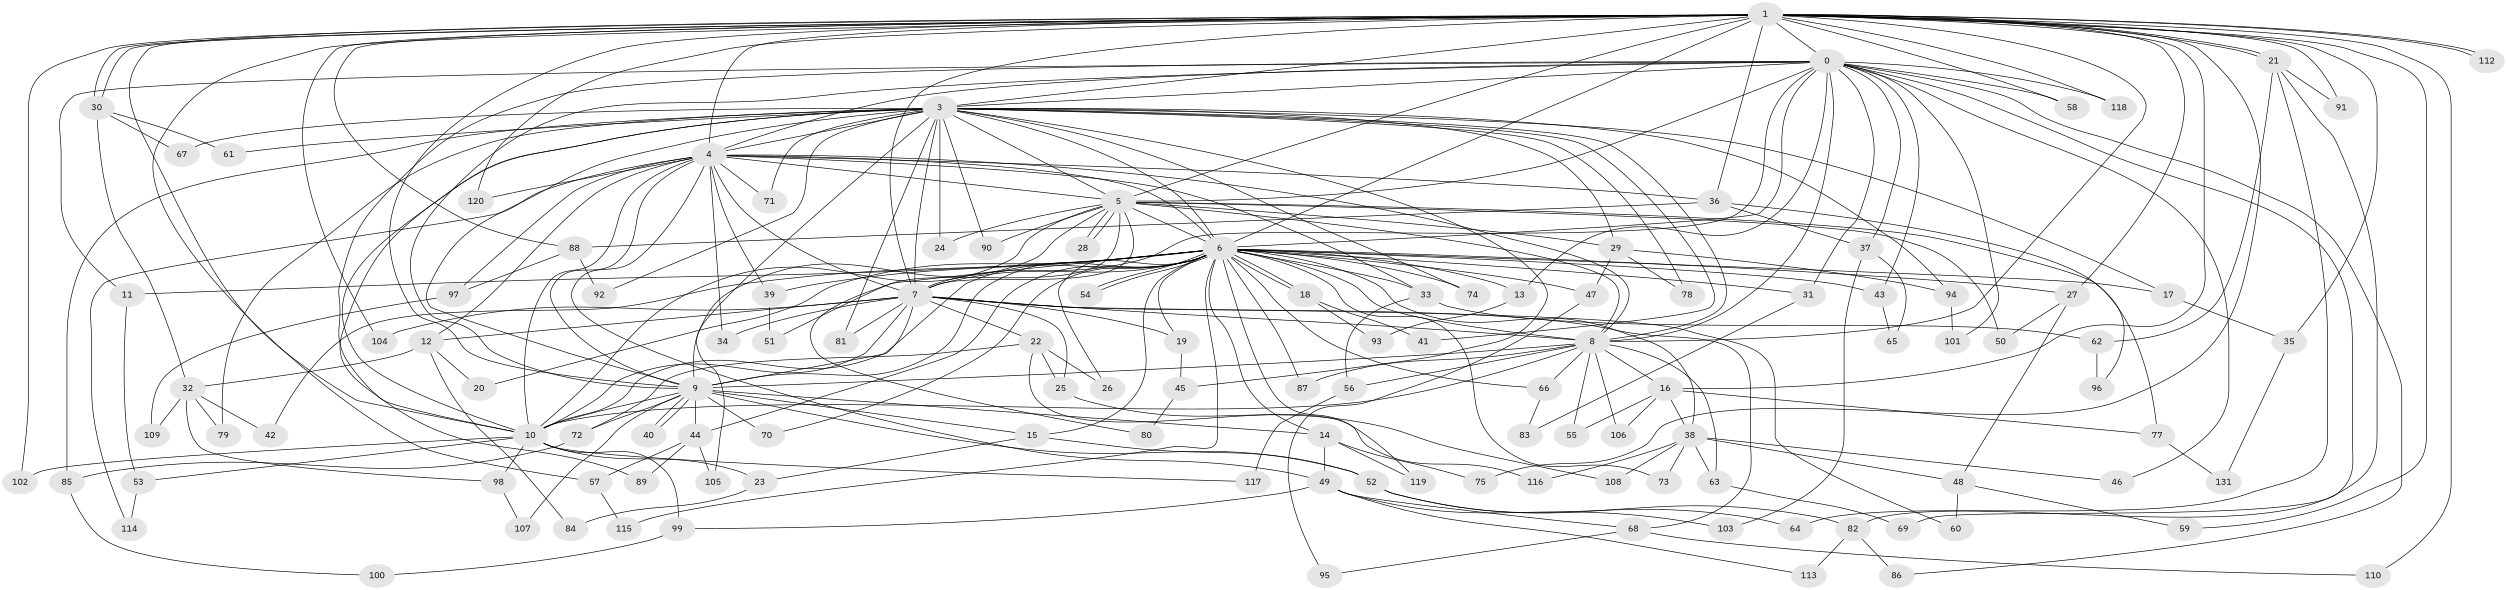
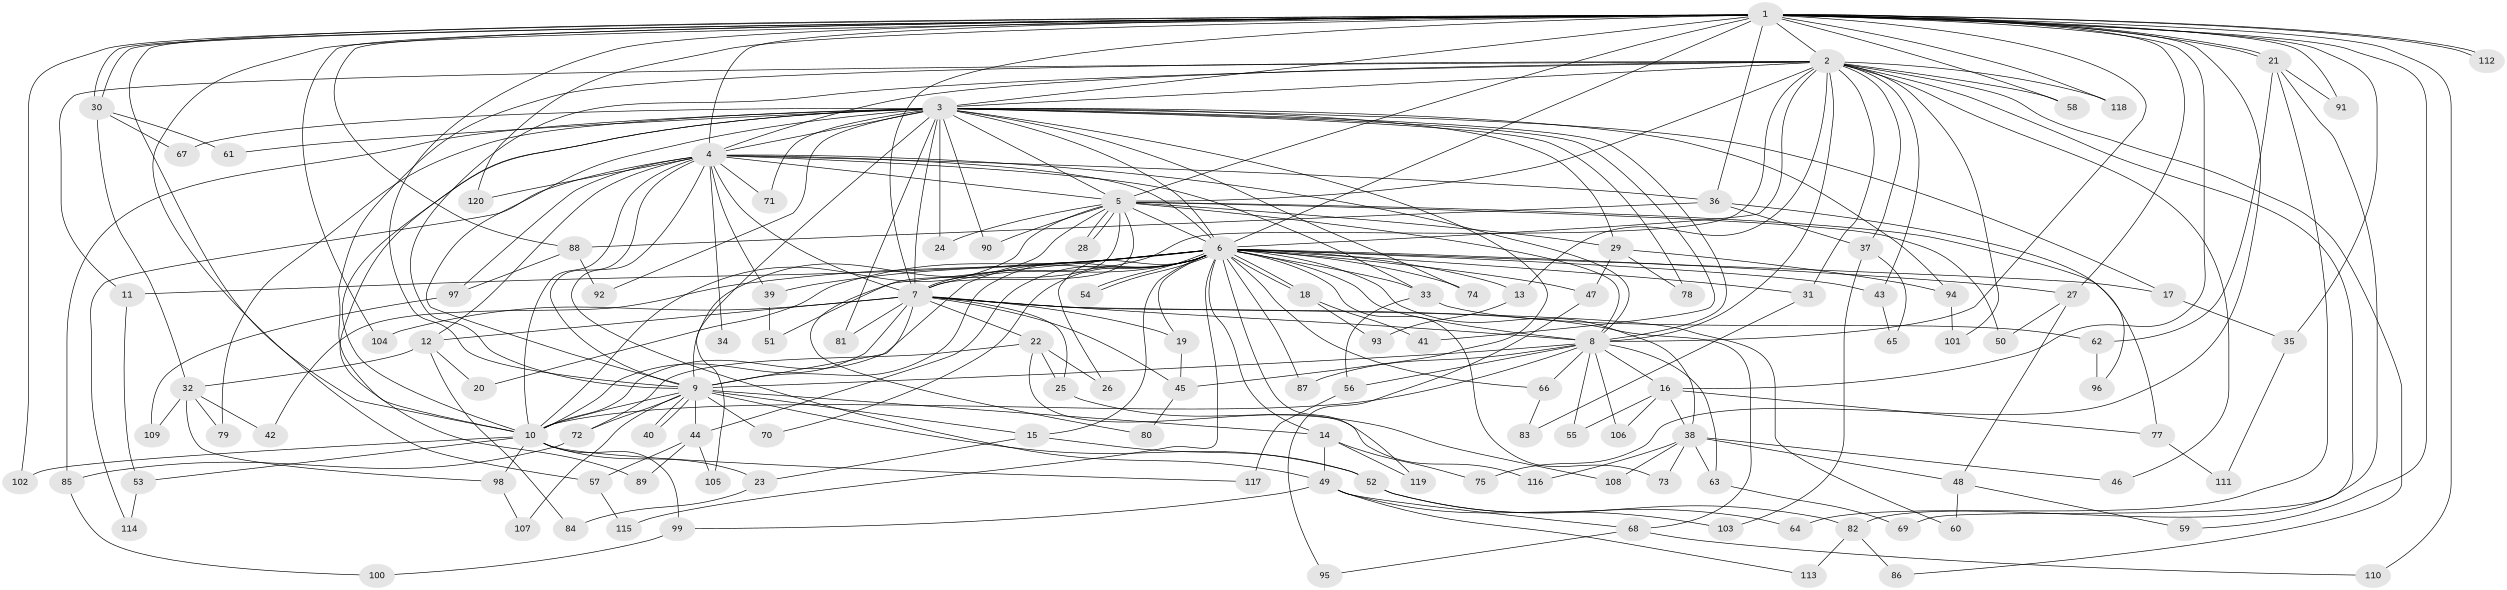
(1827, 61) -> (1827, 61)
(816, 312) -> (1062, 326)
(2224, 482) -> (2224, 482)
